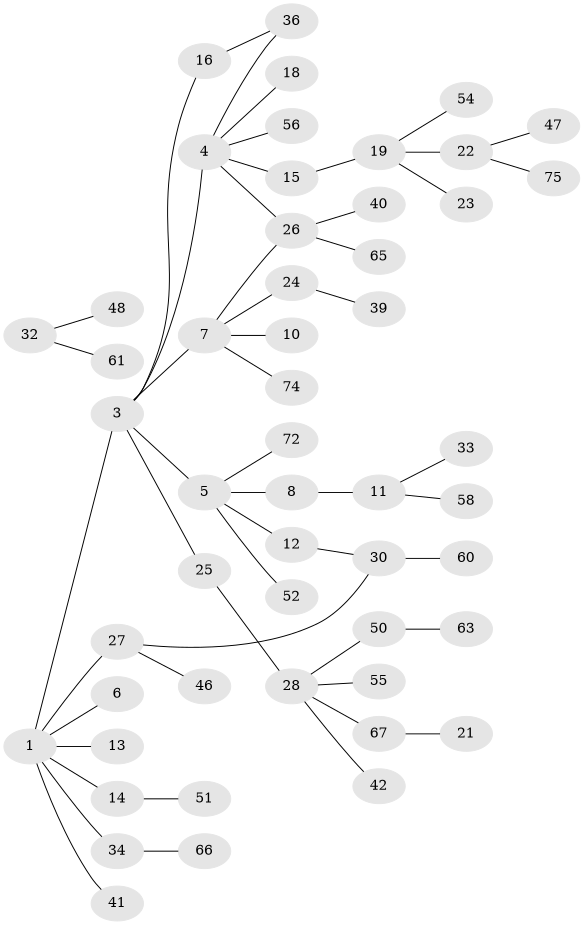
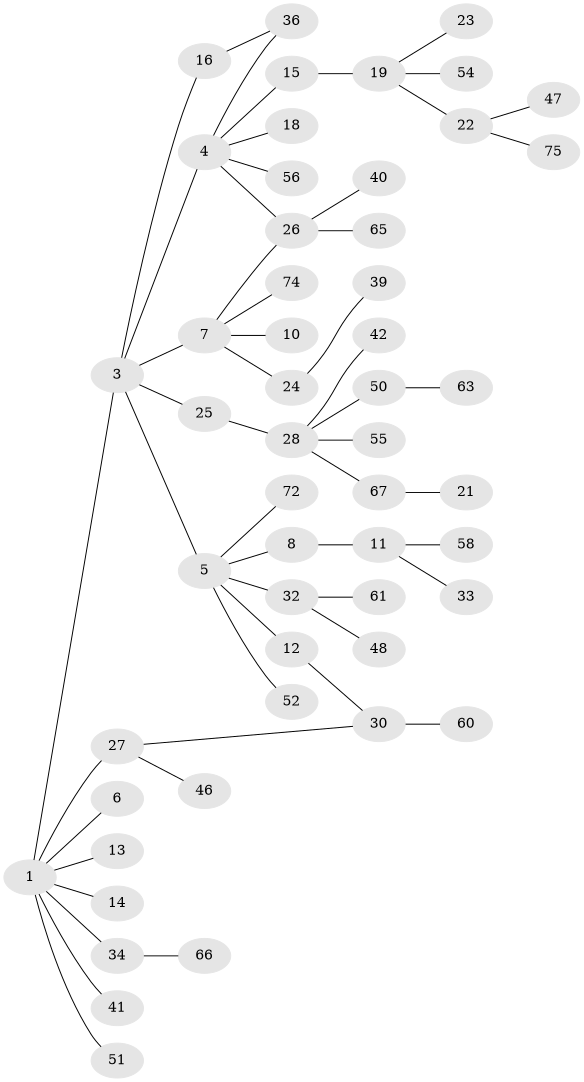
none -> (248, 584)
(161, 799) -> (61, 974)
